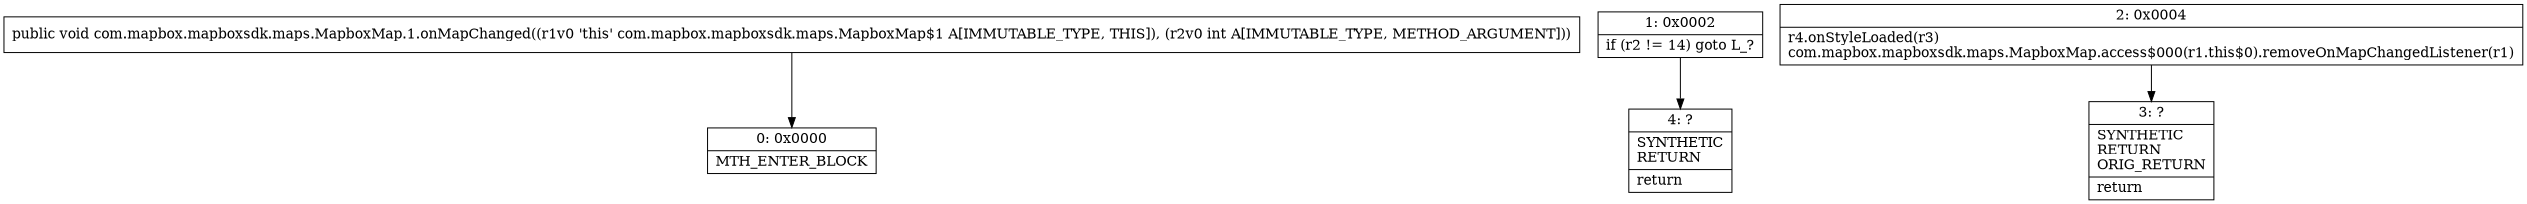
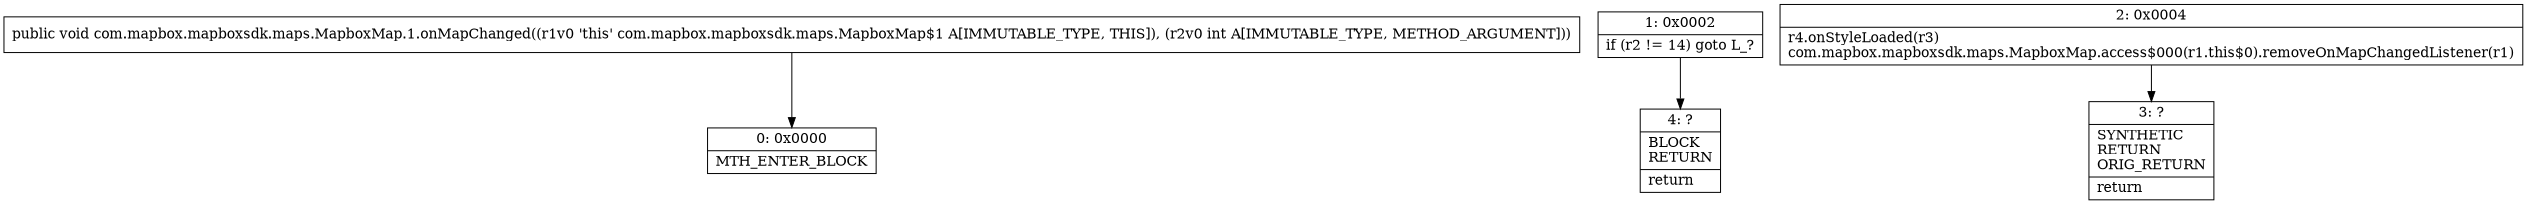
(1680, 143) -> (1674, 143)
